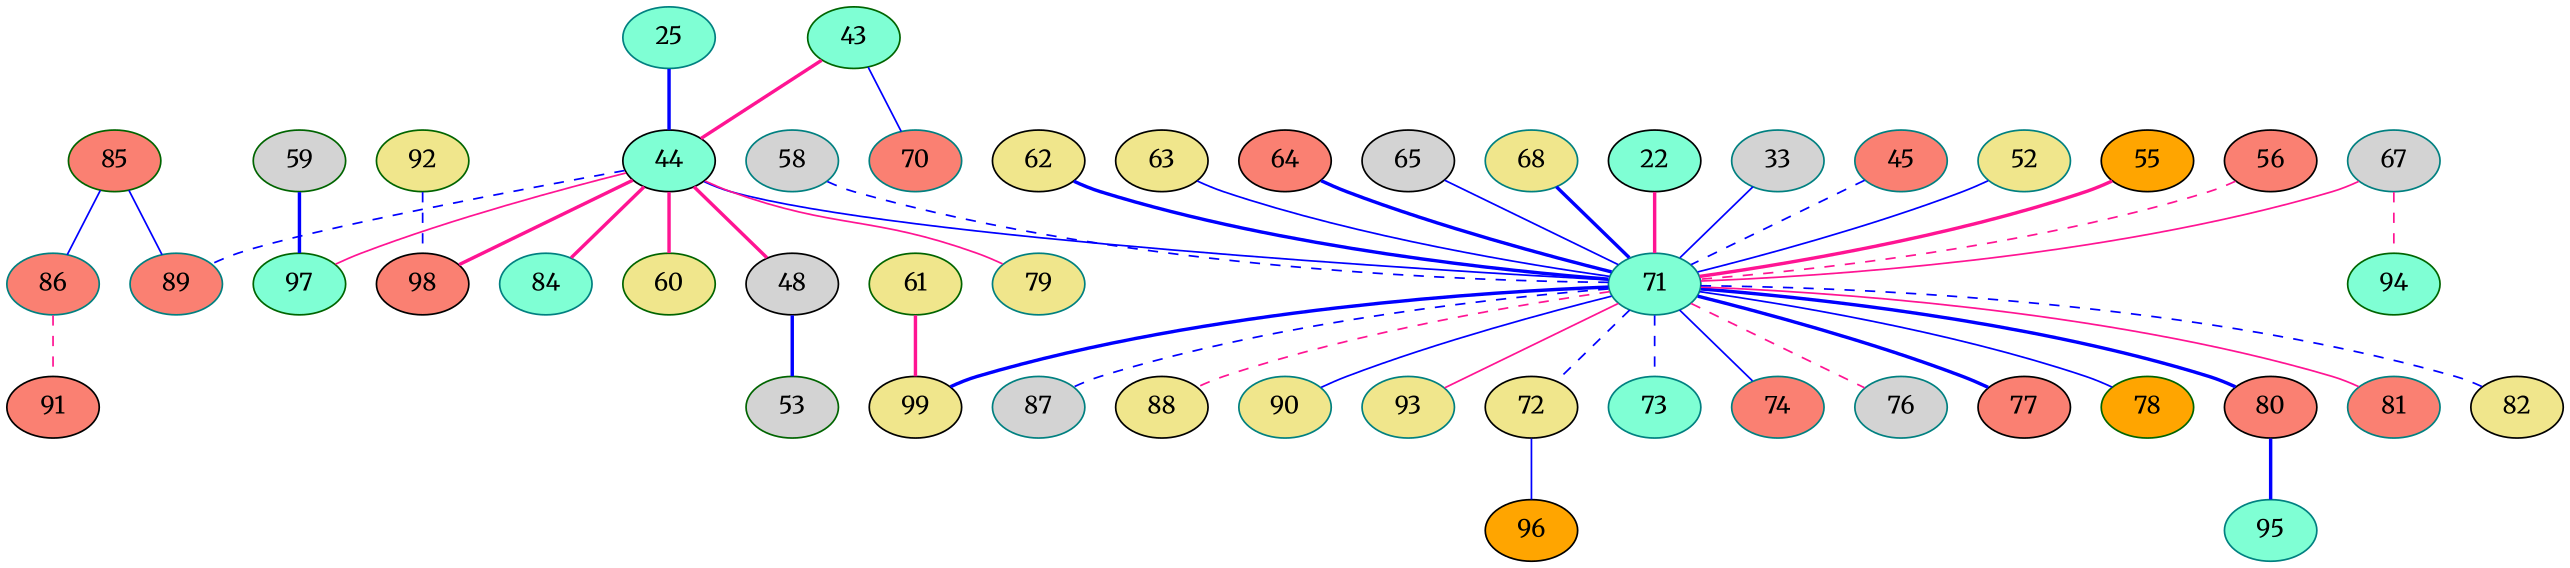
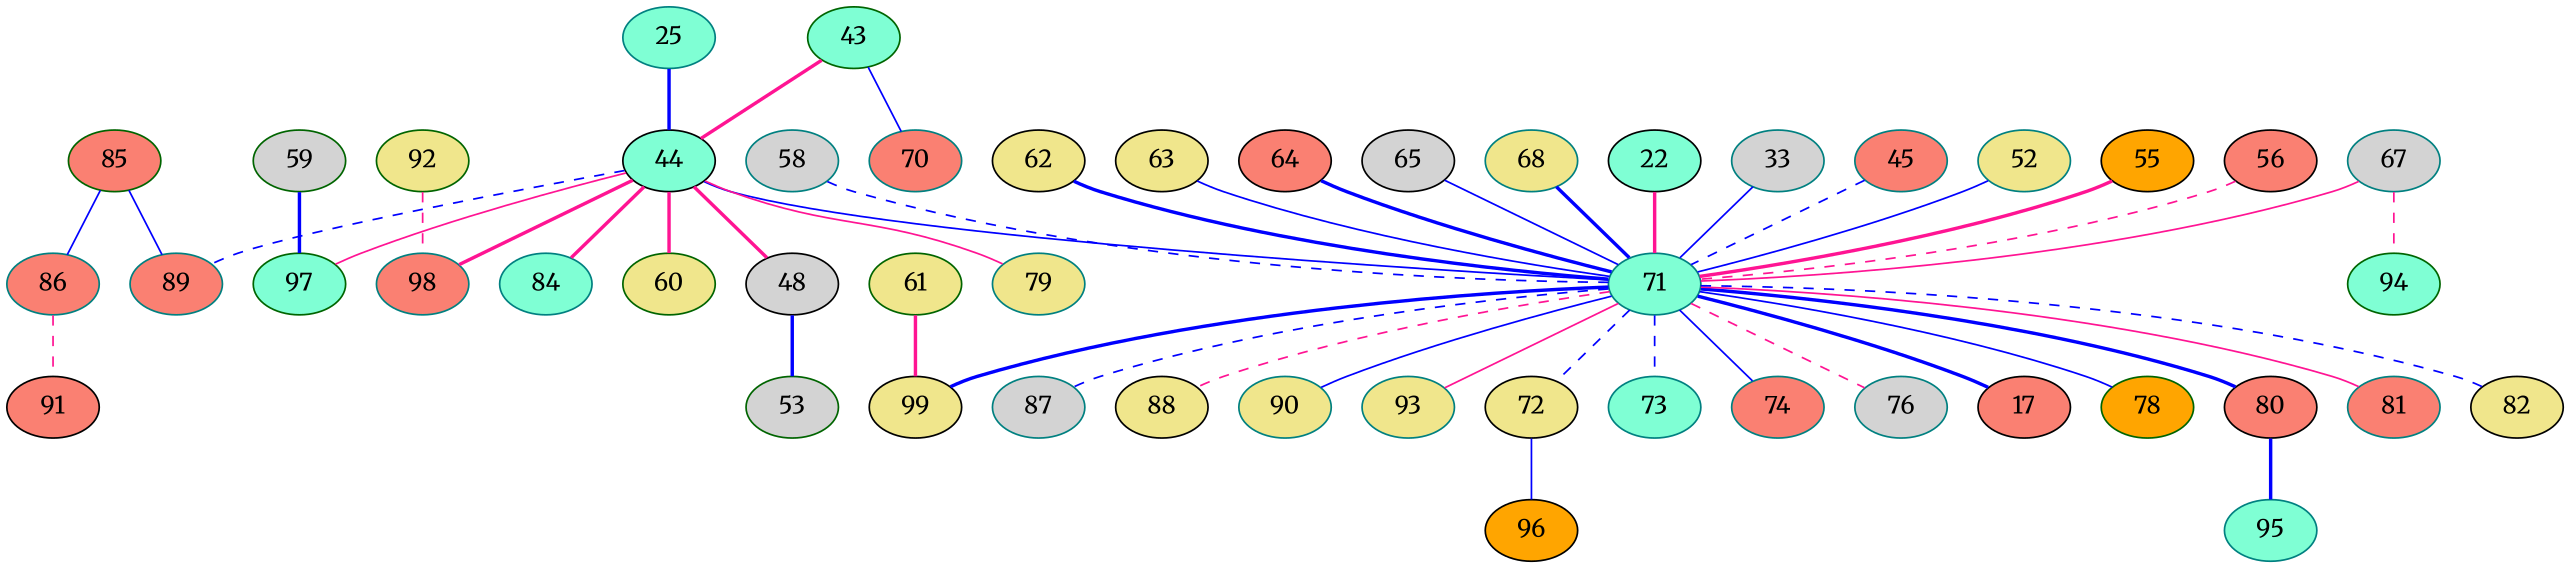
(423, 223) -> (423, 223)
(423, 284) -> (423, 284)
(2024, 407) -> (2024, 407)
